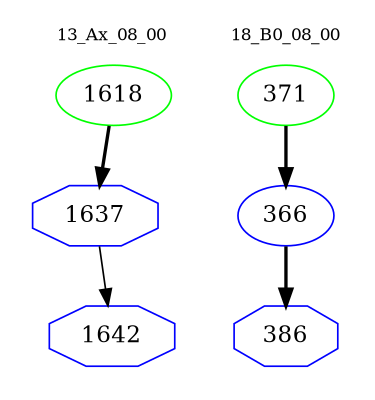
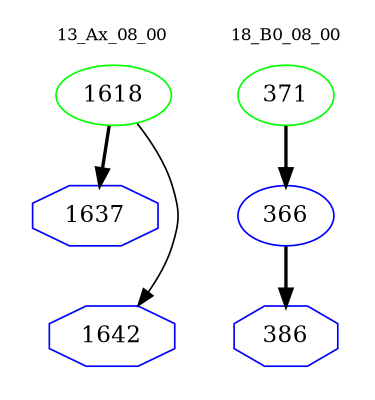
(103, 268) -> (177, 206)
